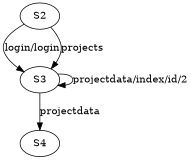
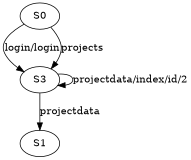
(40, 16) -> (40, 16)
(40, 143) -> (40, 143)
